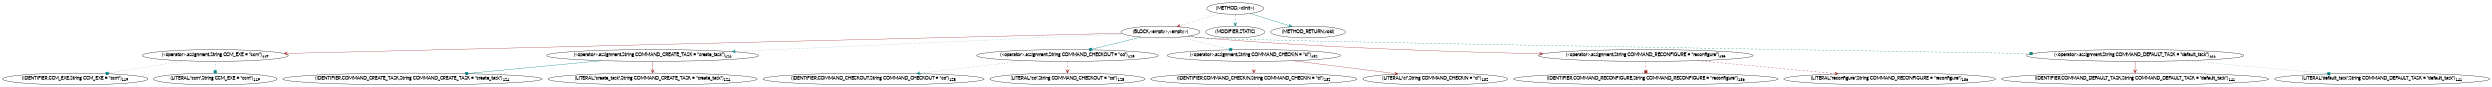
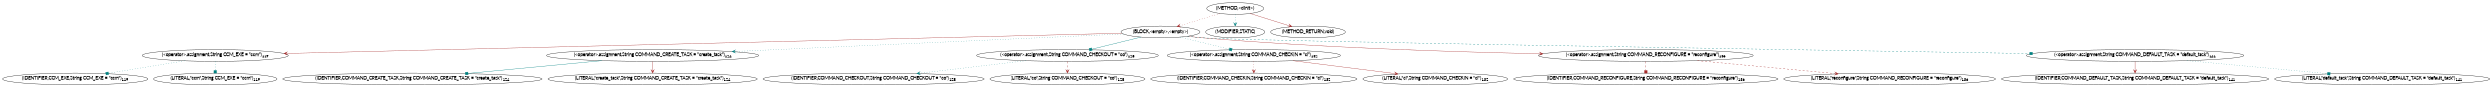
(1235, 19) -> (1235, 19)
(1269, 20) -> (1269, 20)
